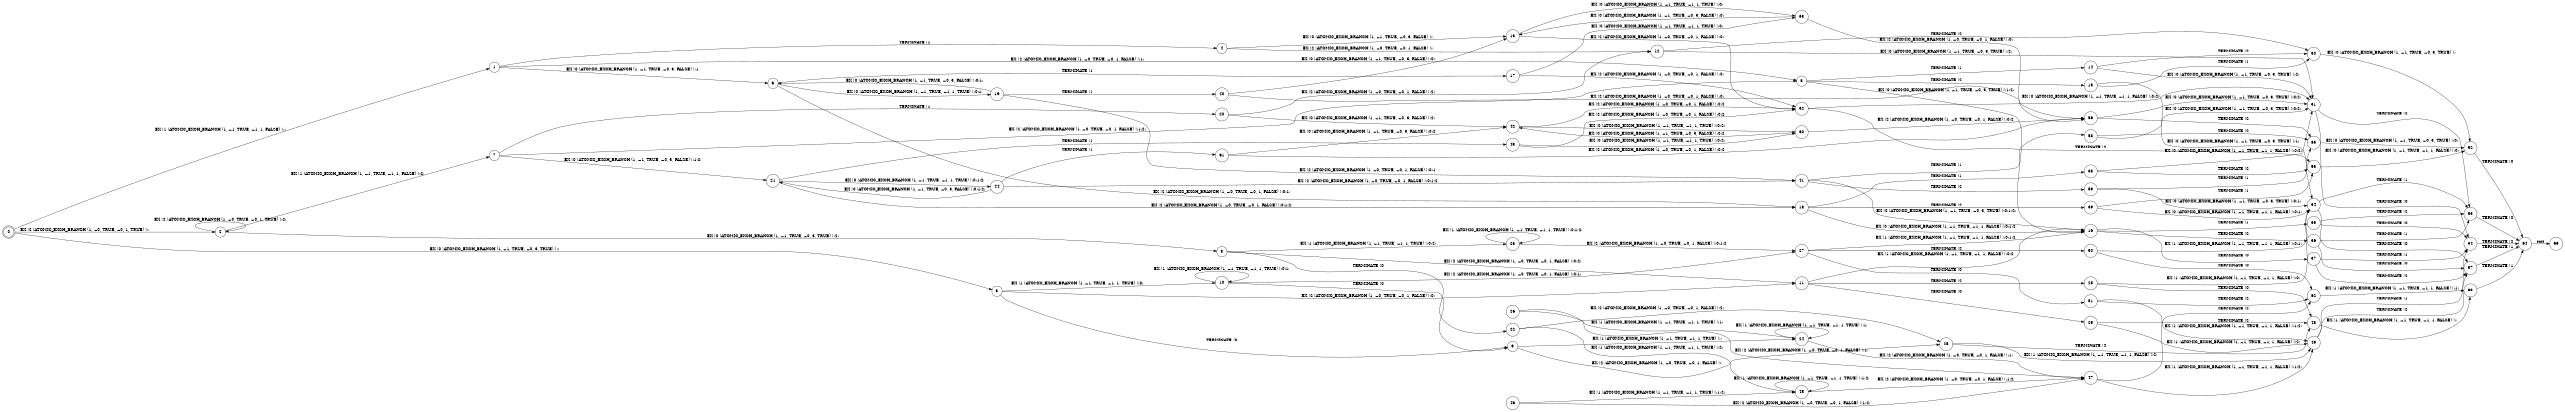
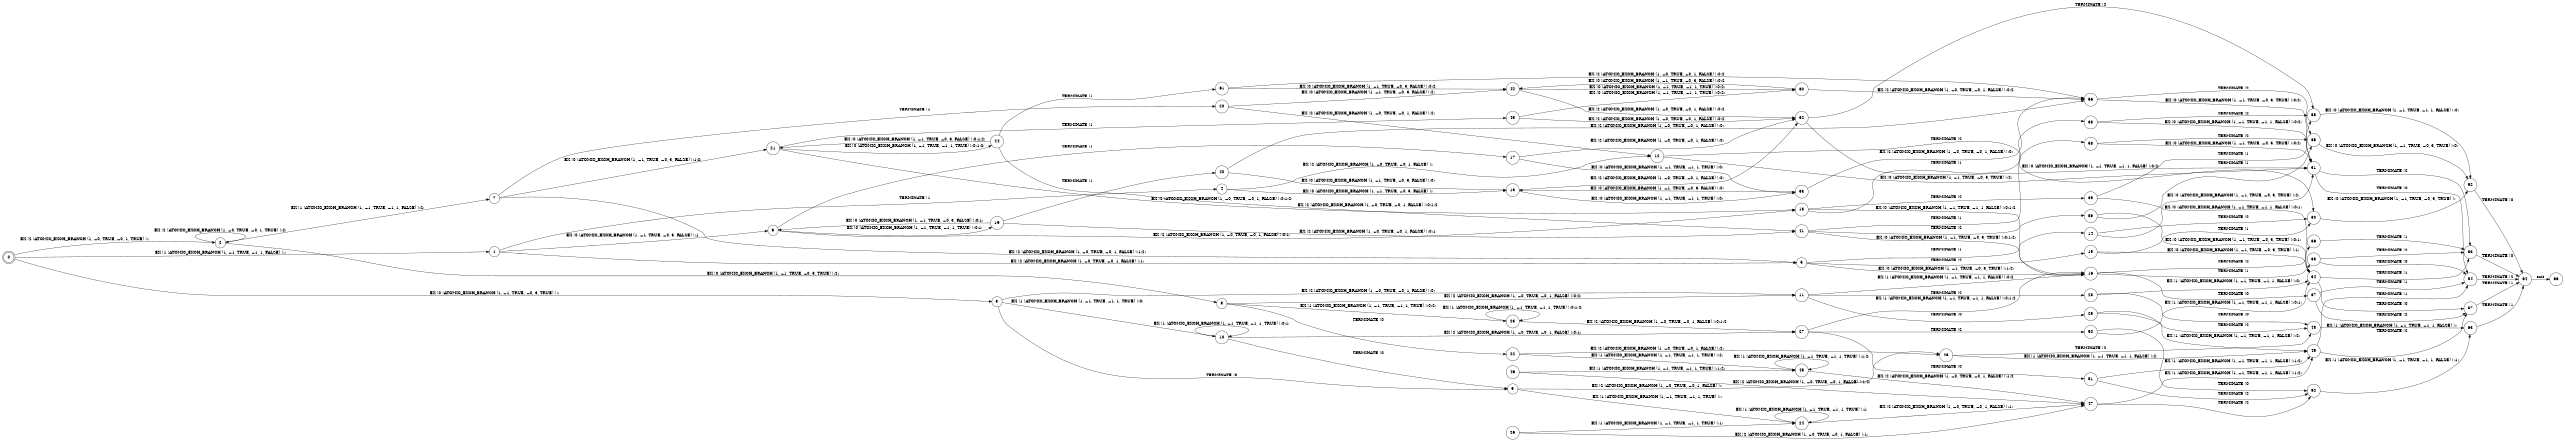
(2382, 271) -> none
